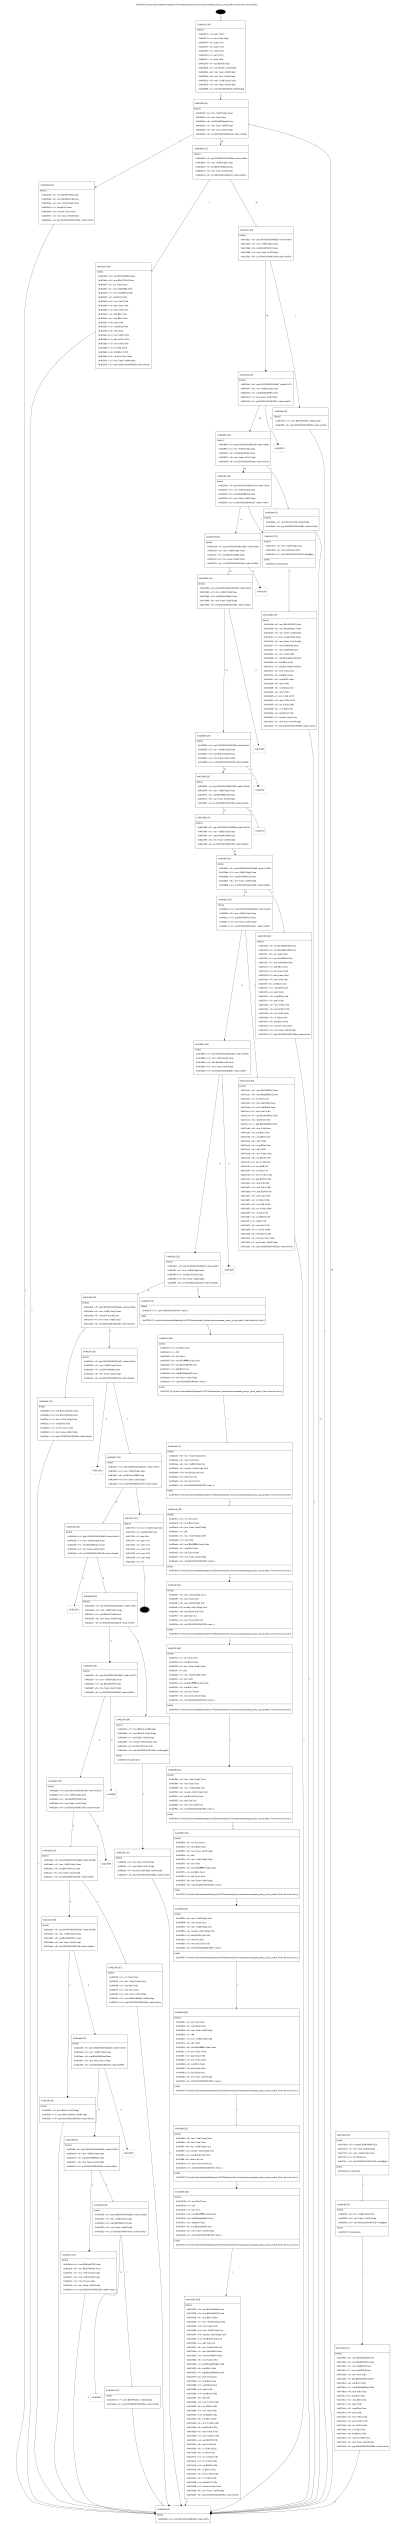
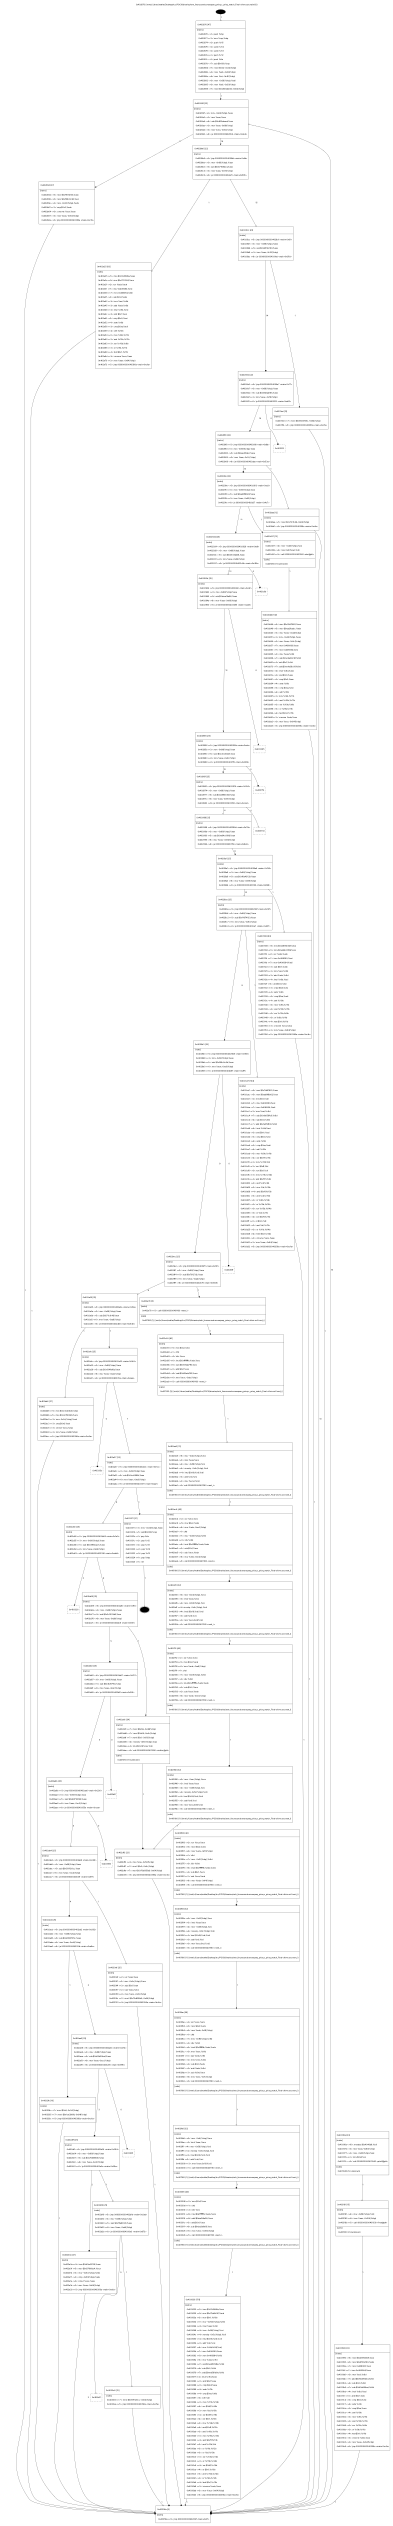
(233, 1825) -> (167, 1834)
